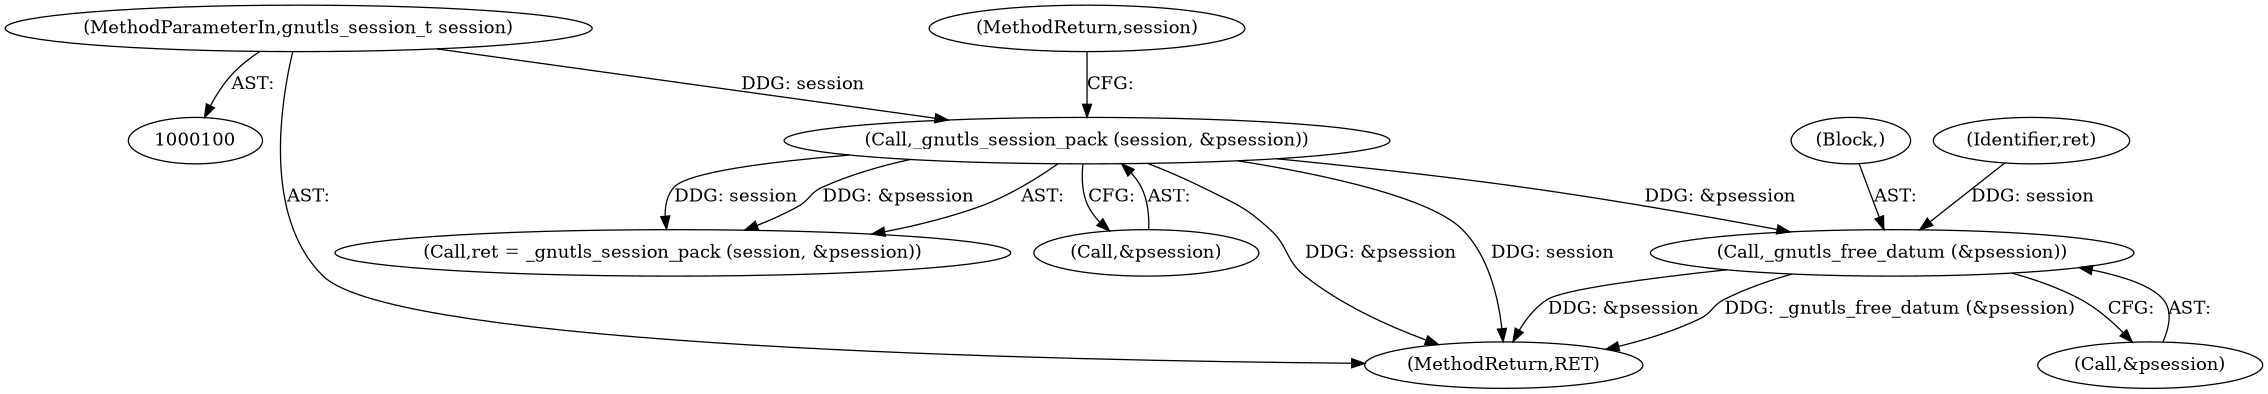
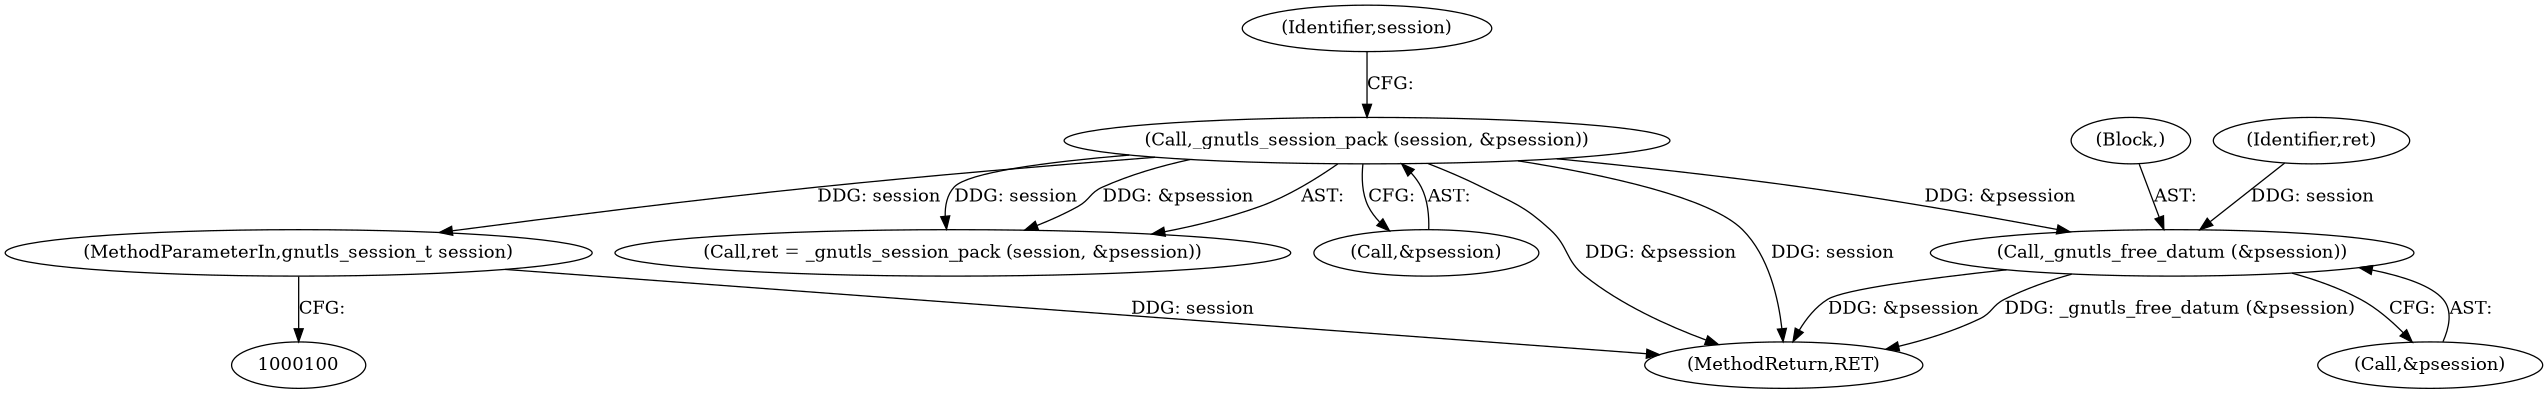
(1087, 28) -> (1367, 28)
(686, 84) -> (803, 189)
(256, 85) -> (325, 309)
(312, 197) -> (1193, 309)
